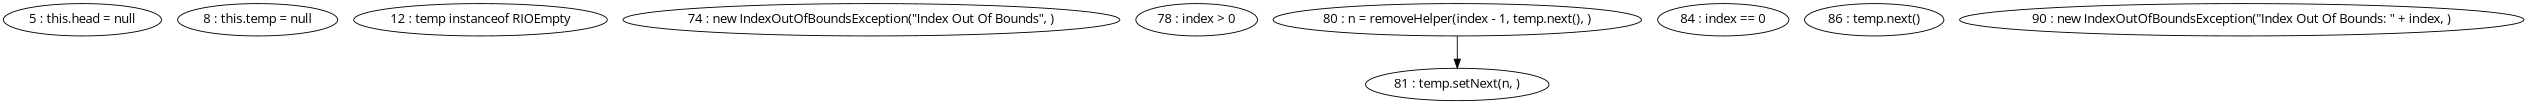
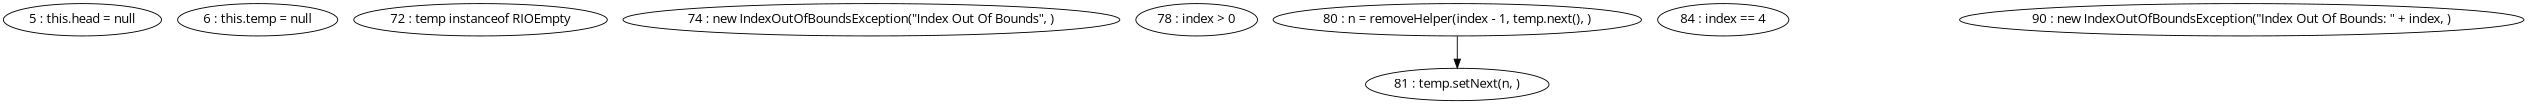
(258, 20) -> (258, 20)
(481, 20) -> (481, 20)
(1723, 20) -> (1723, 20)
(1874, 20) -> none
